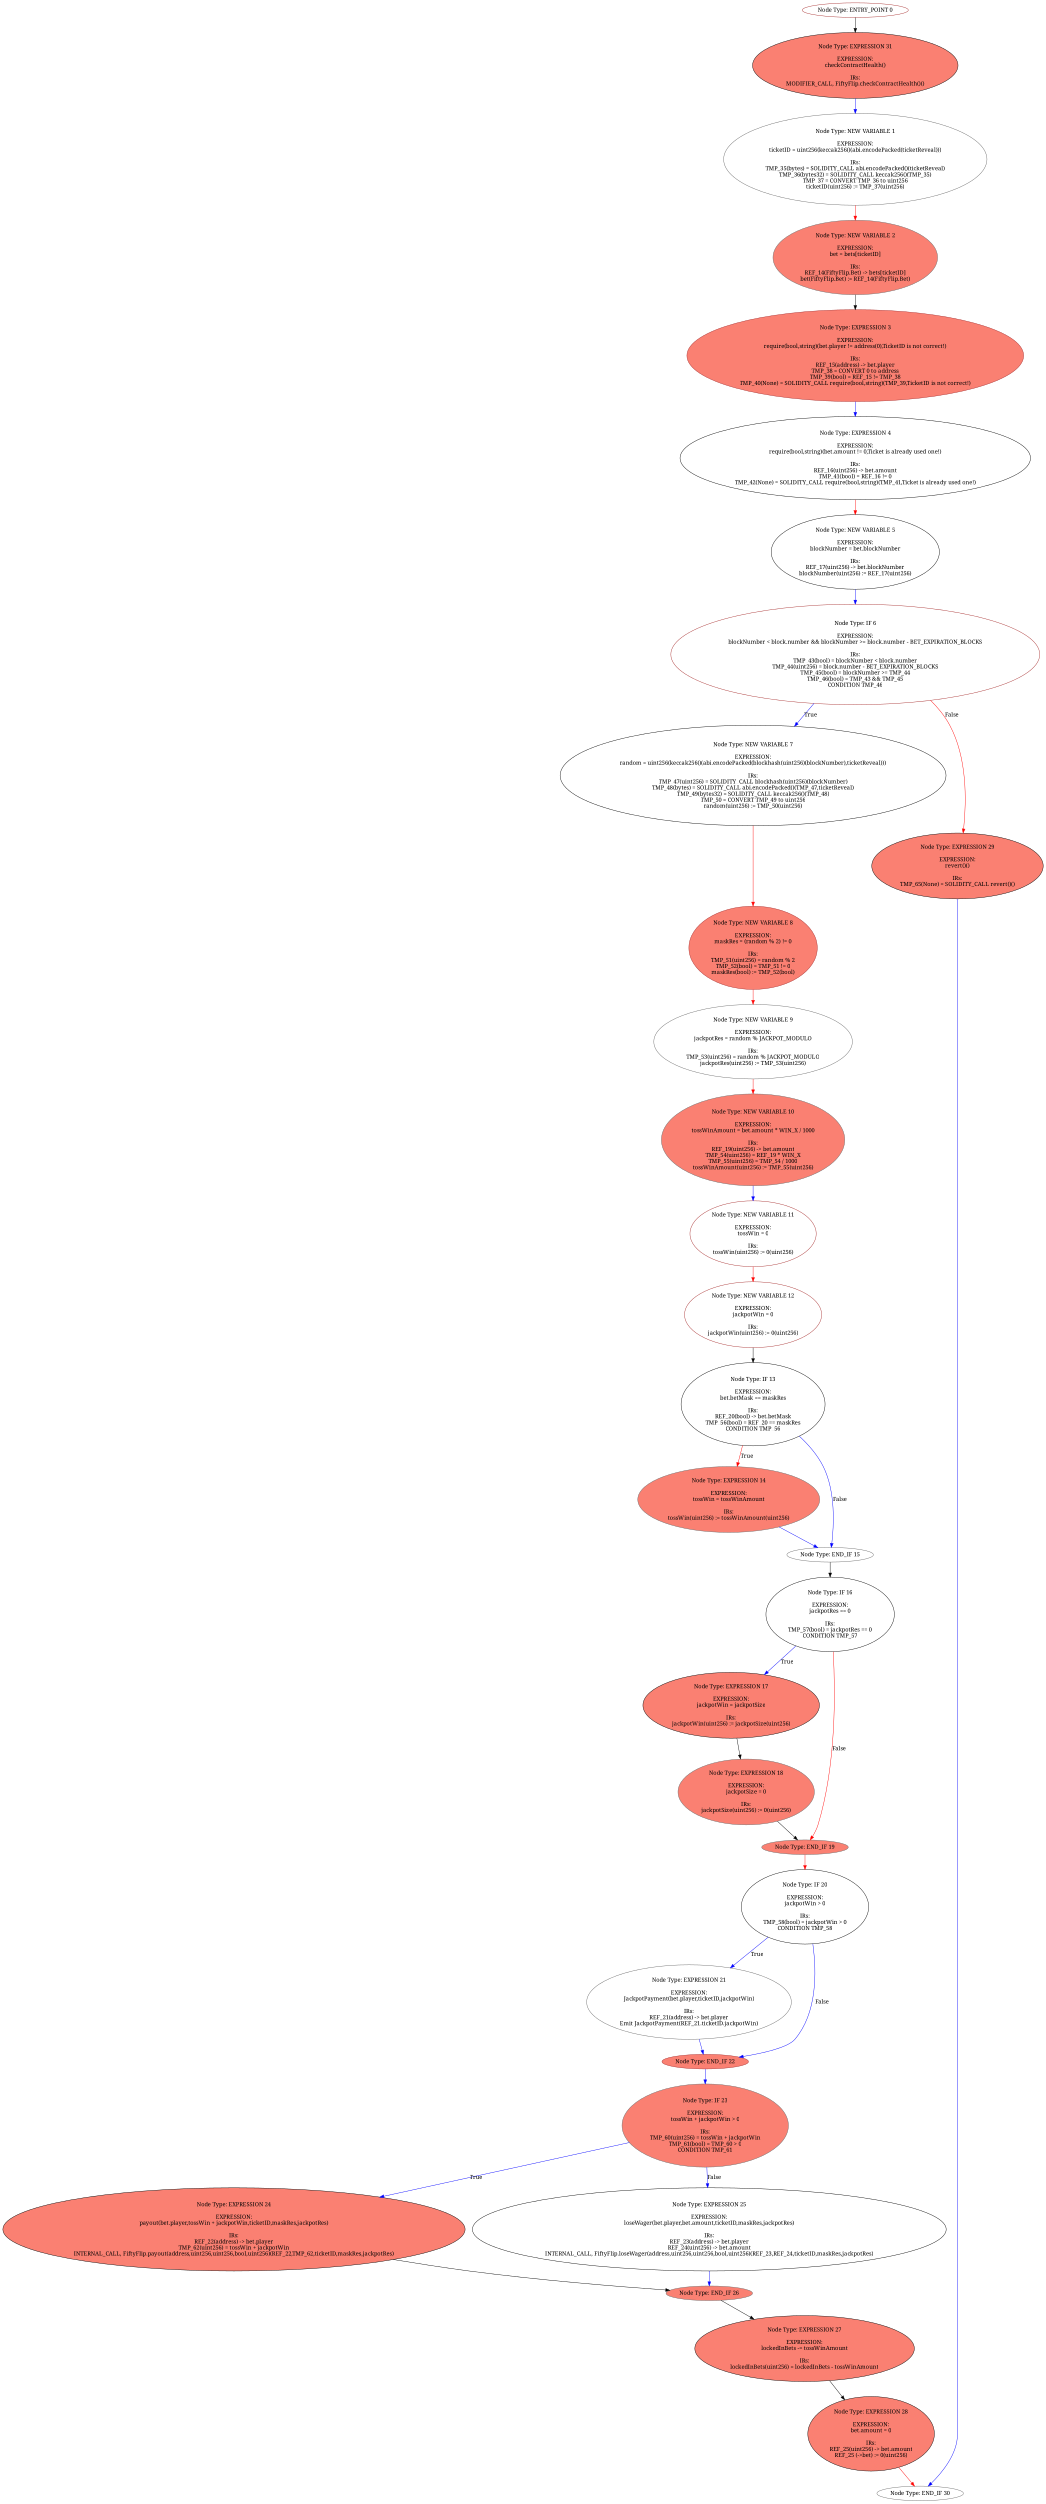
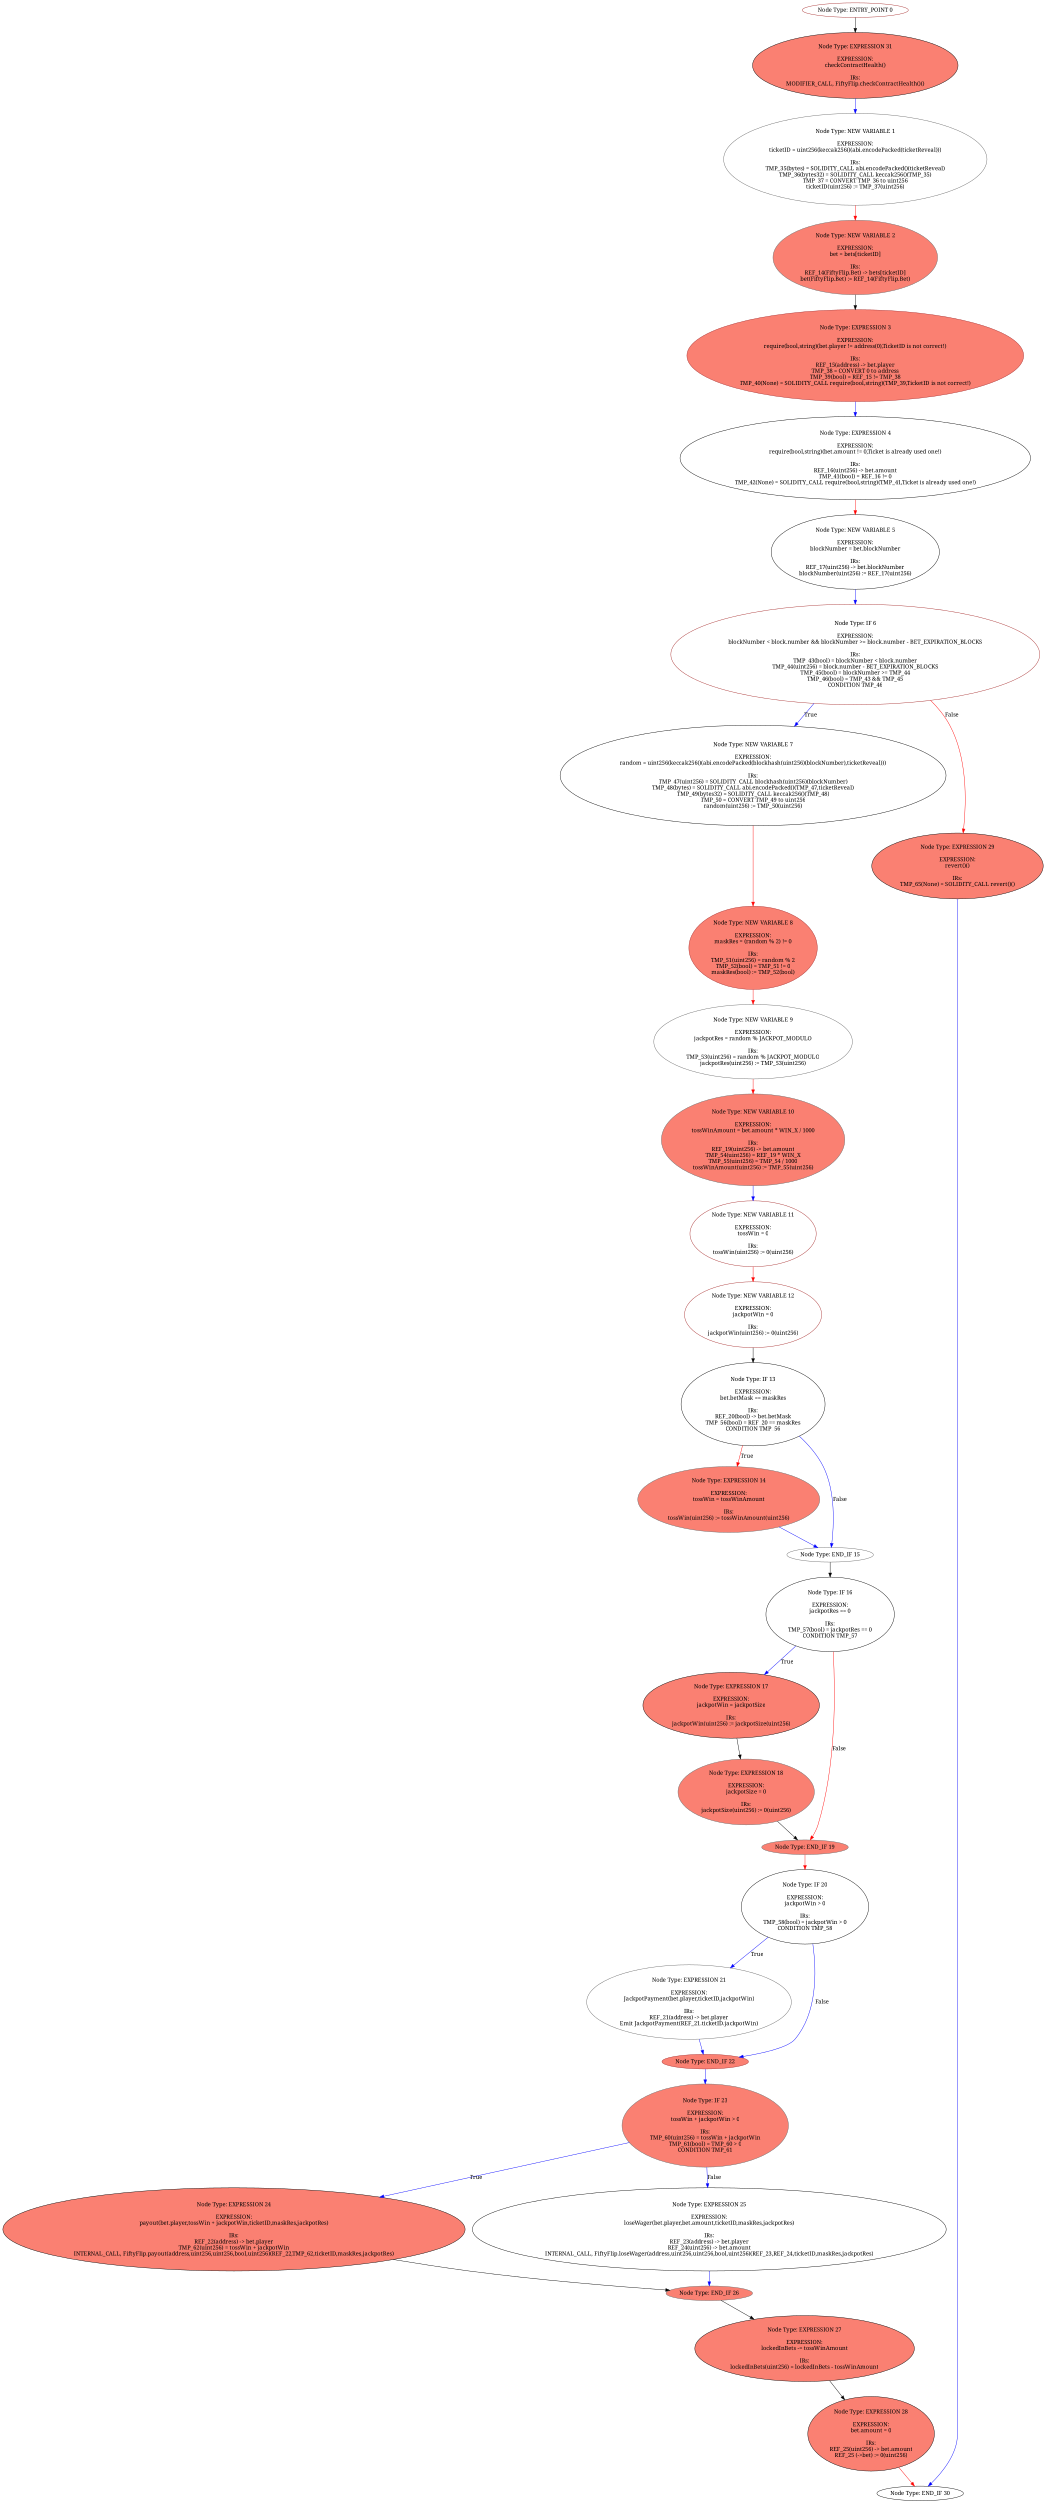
(920, 2493) -> (920, 2493)
